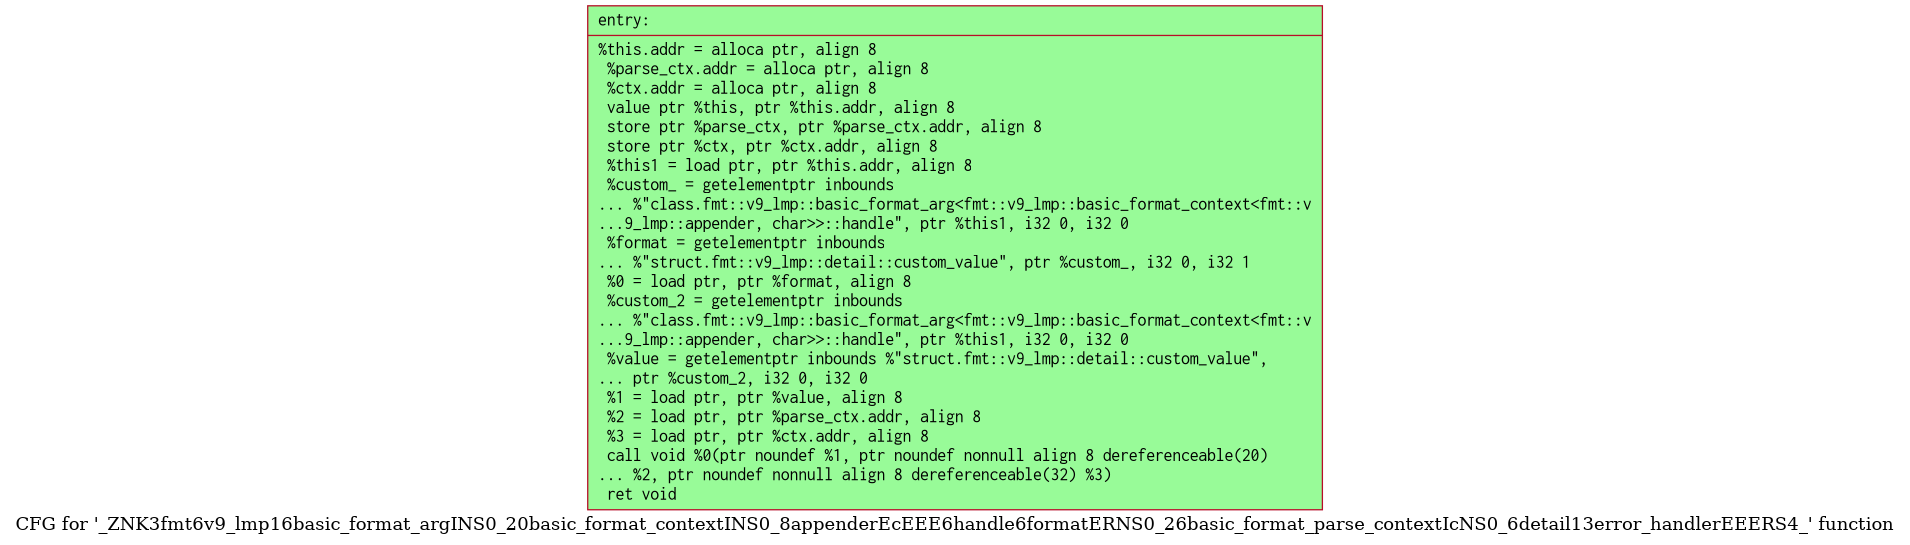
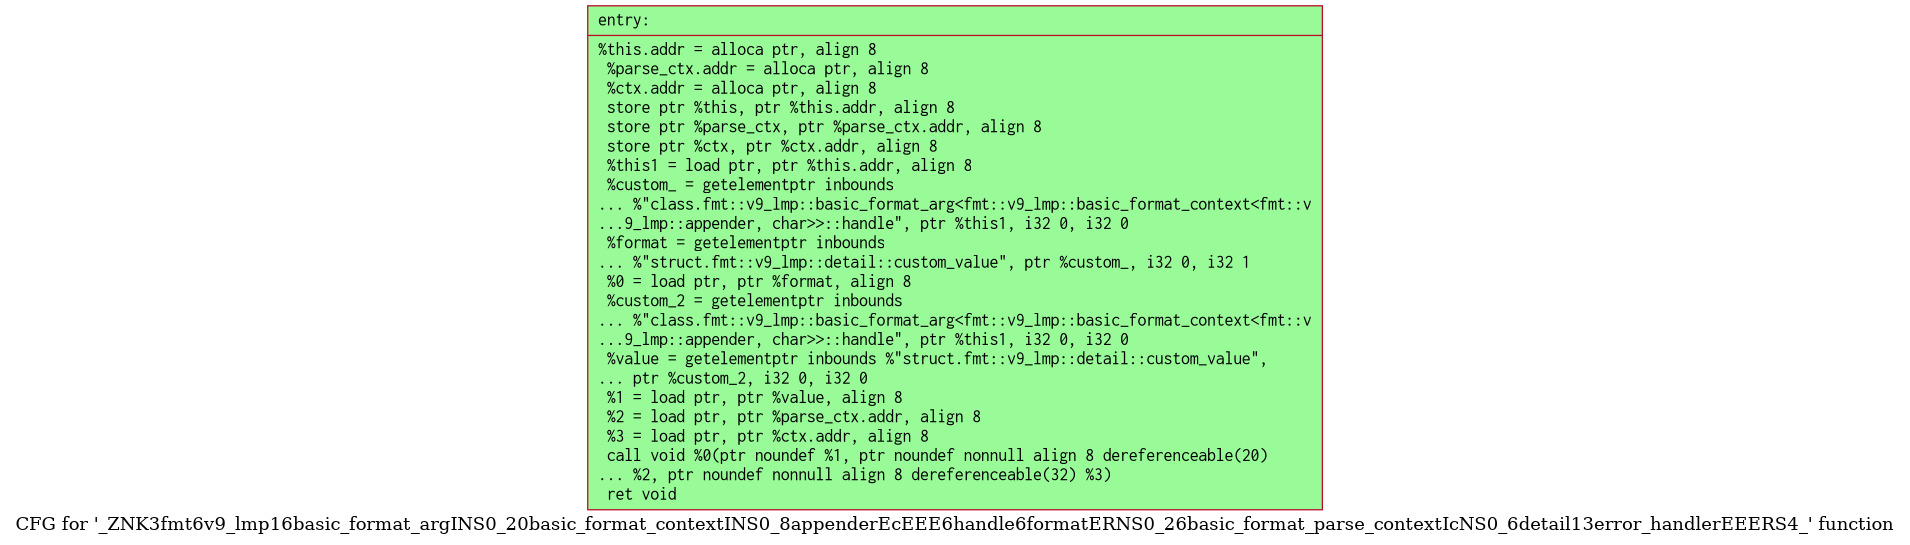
(777, 108) -> (777, 108)
